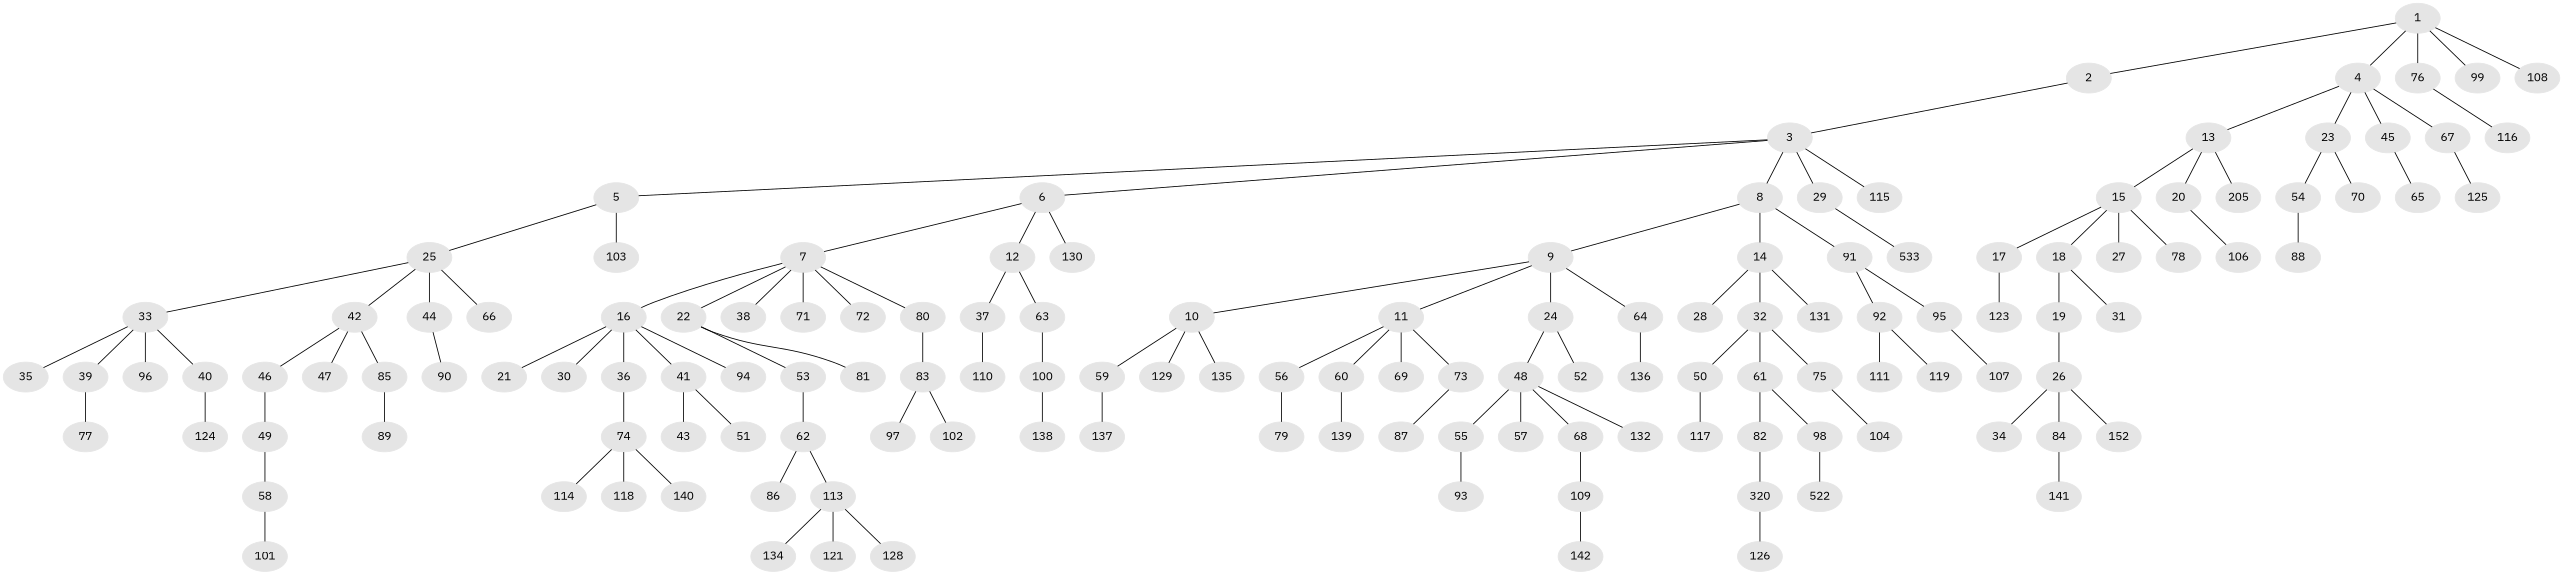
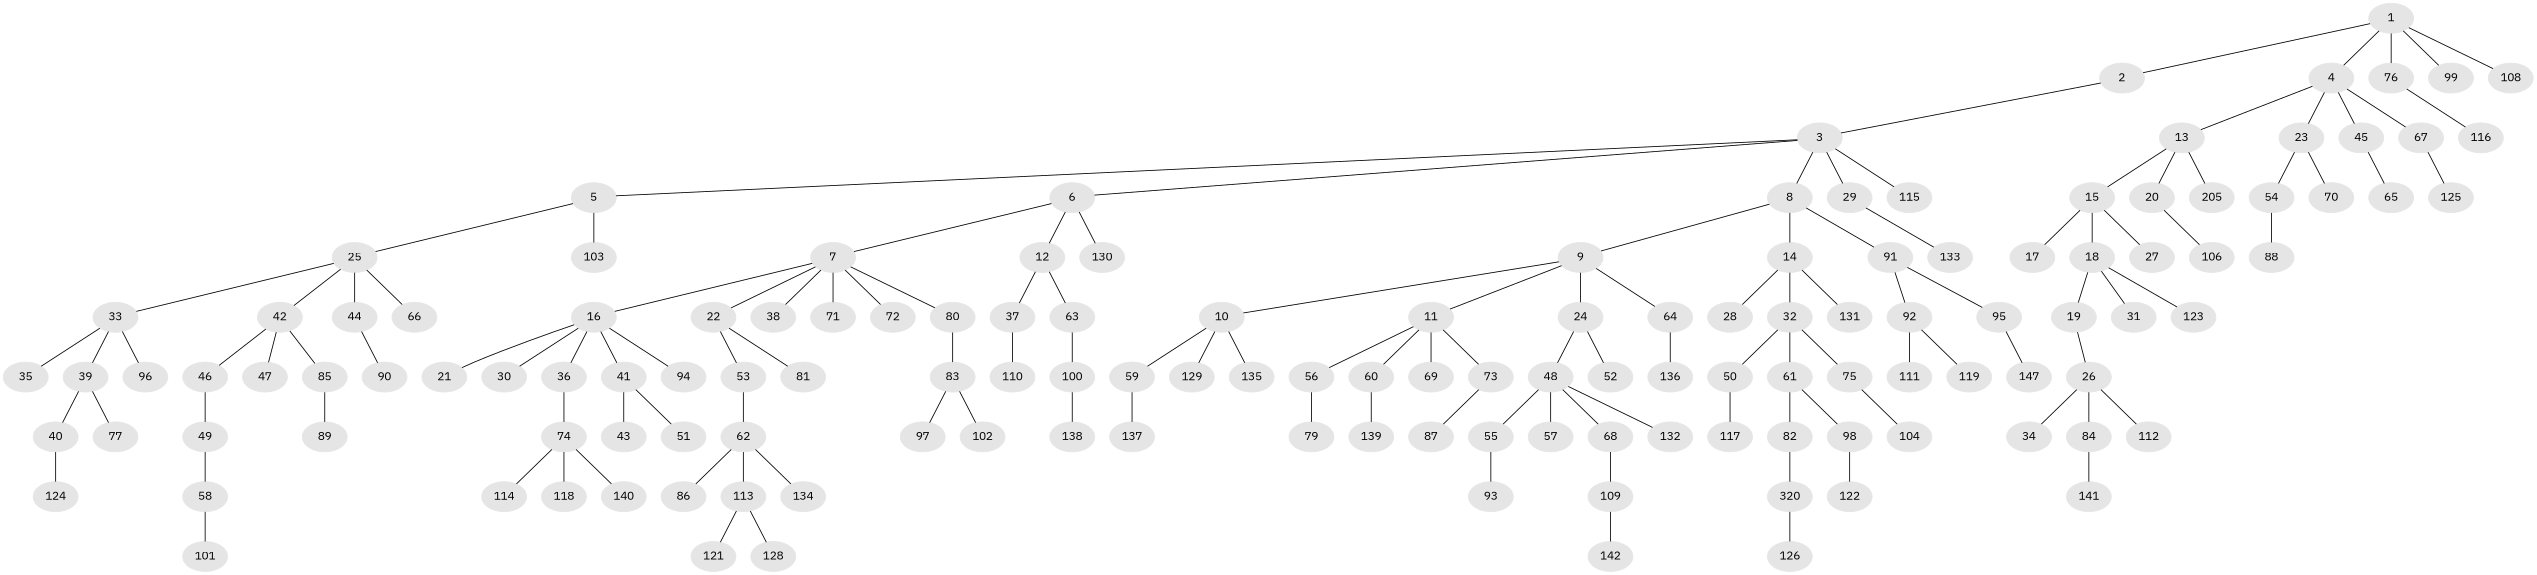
(1909, 257) -> (1950, 257)
(2179, 257) -> none
(1999, 287) -> (2143, 287)
(175, 347) -> (71, 407)
(1999, 377) -> (2029, 377)
(2119, 437) -> (2149, 437)
(1820, 497) -> (1850, 497)
(803, 526) -> (773, 467)
